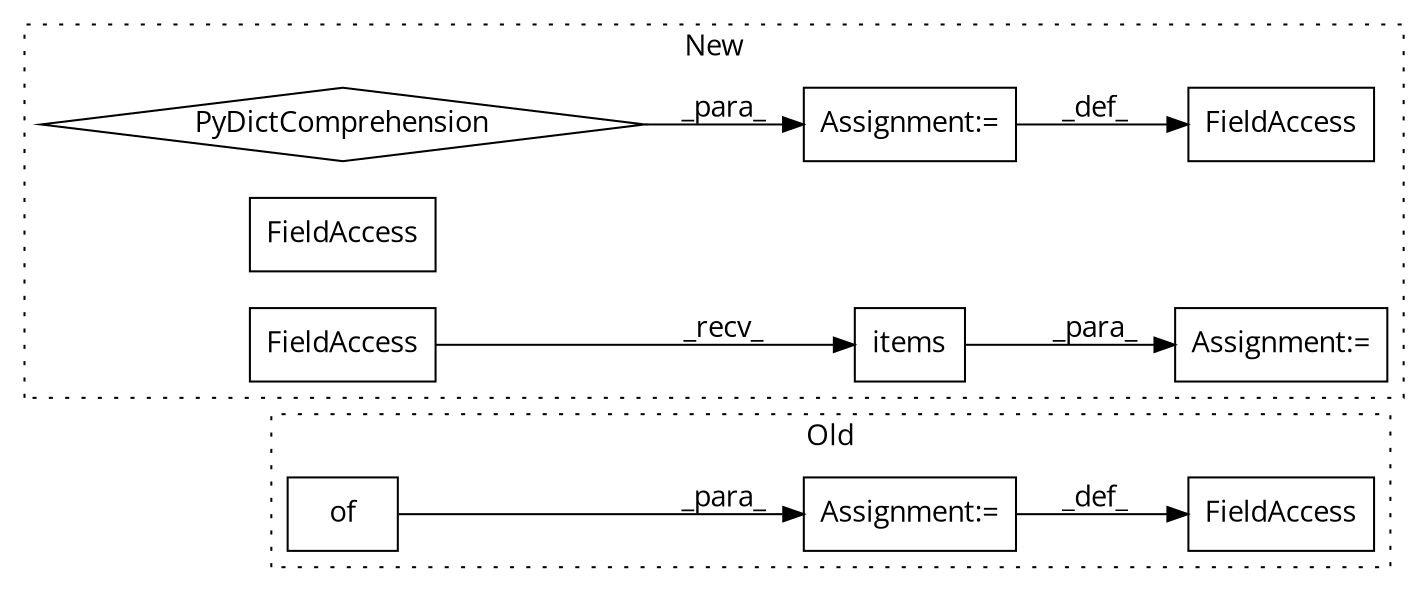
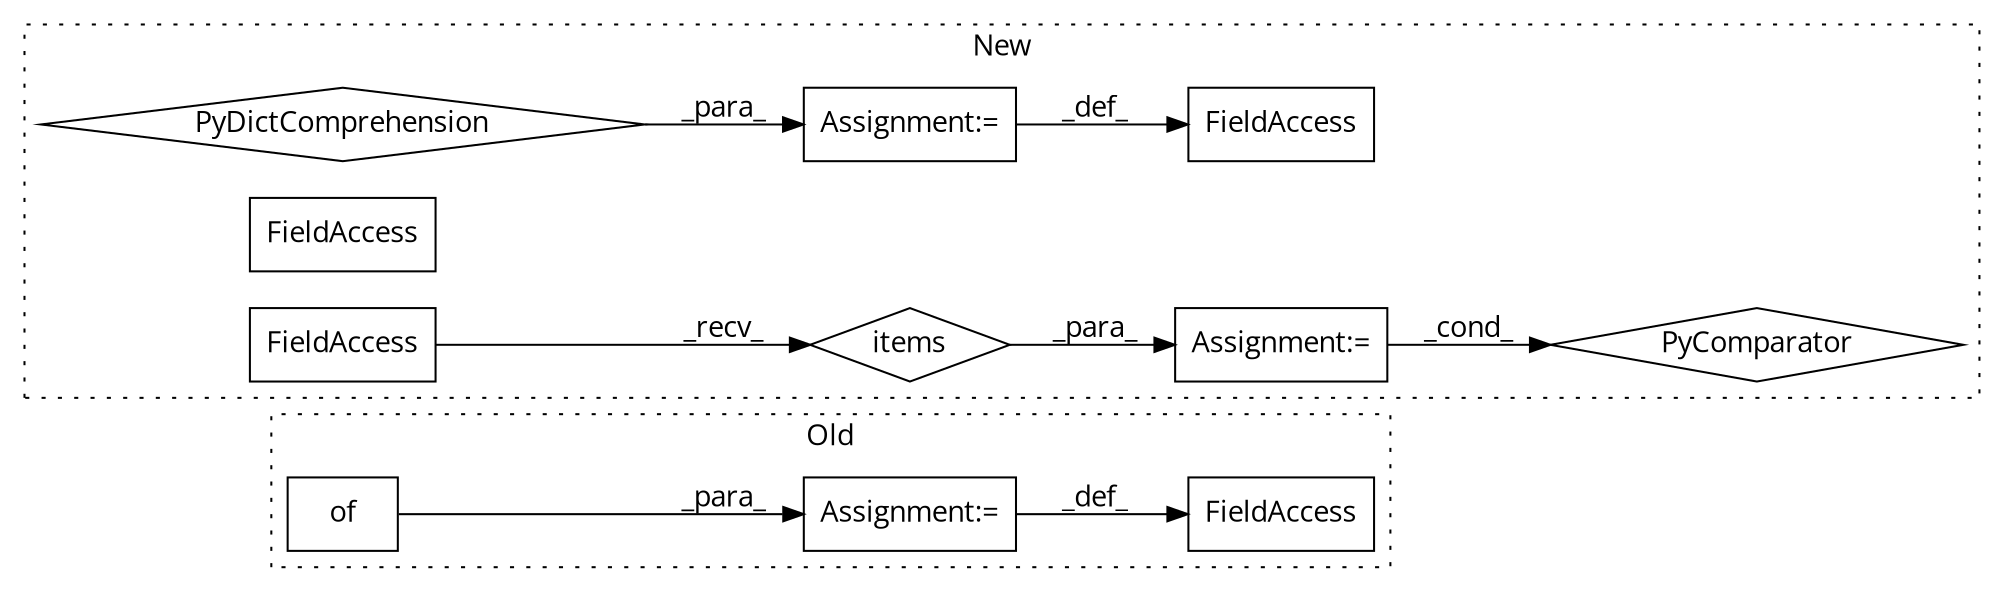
(910, 345) -> (910, 345)
none -> (1757, 345)
